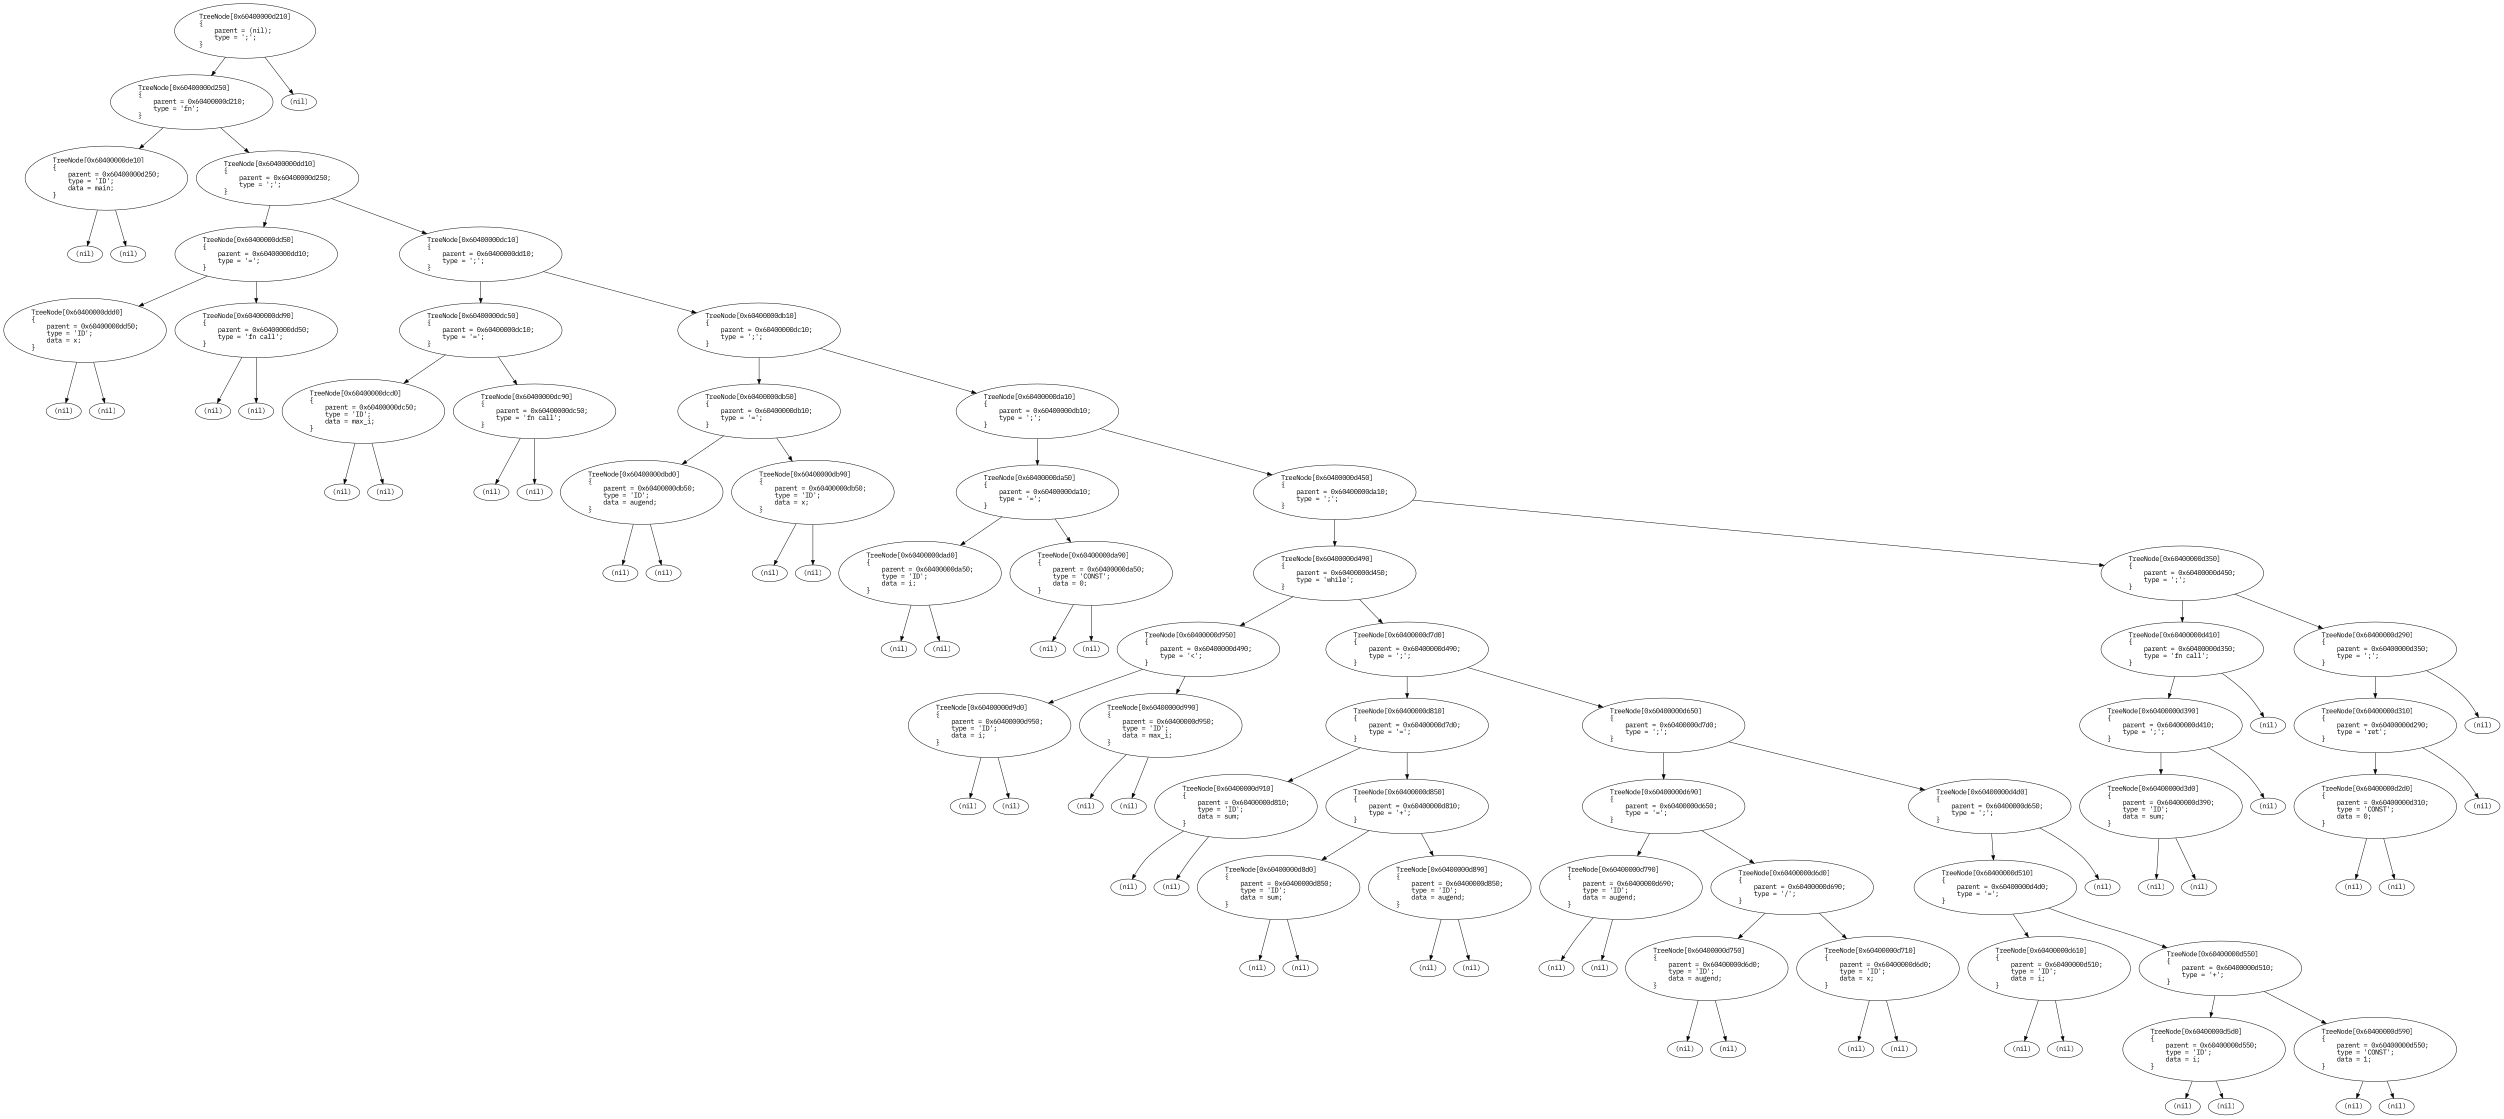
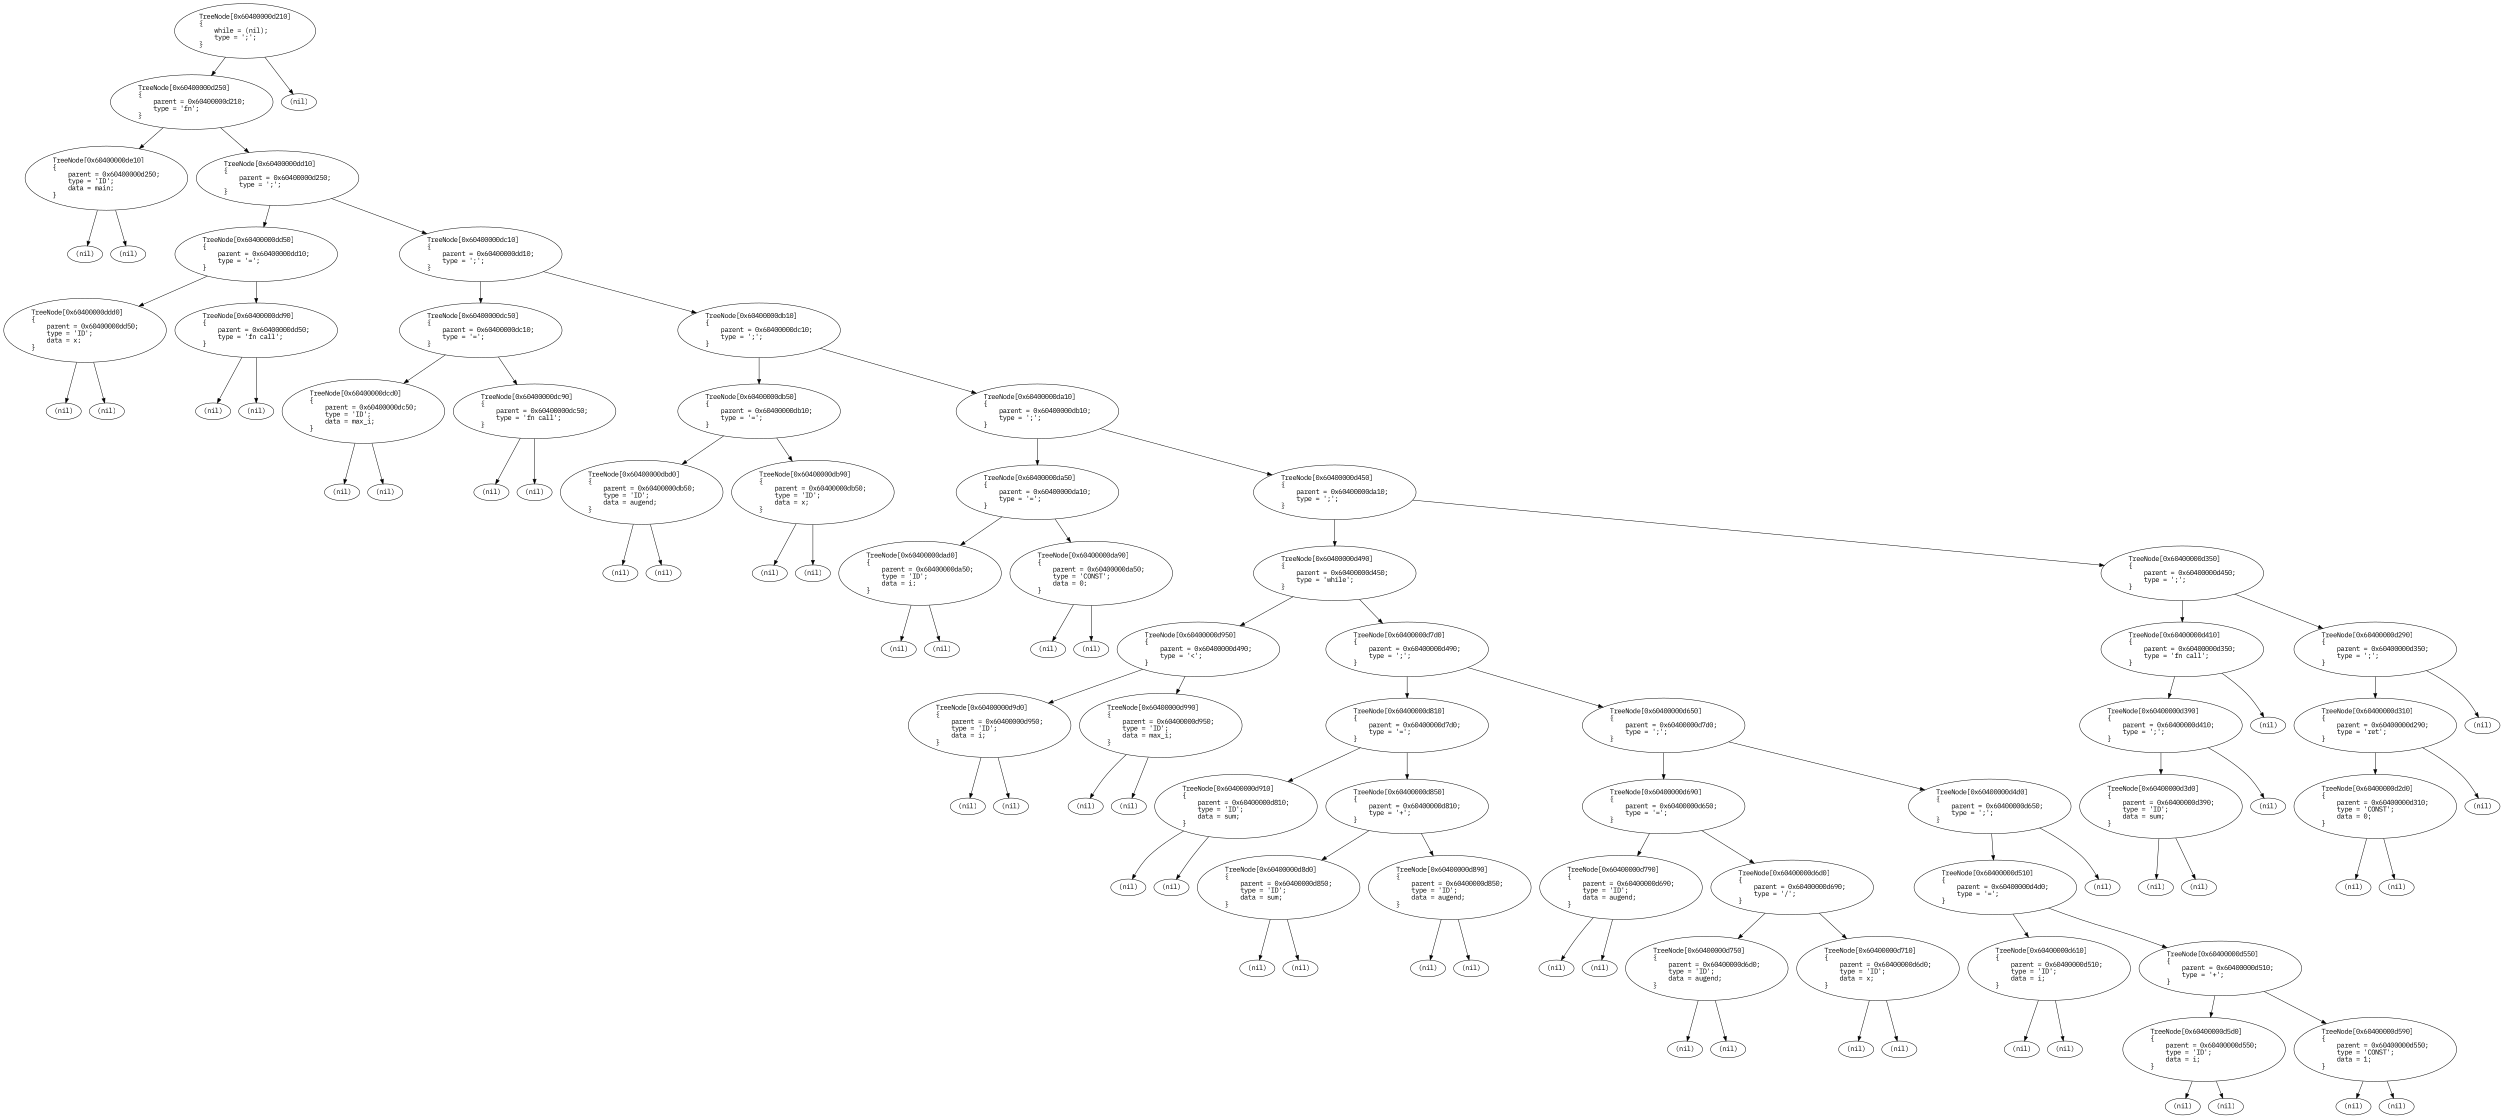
(245, 31) -> (245, 31)
